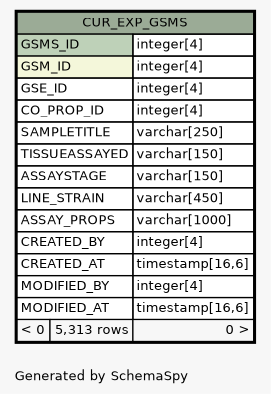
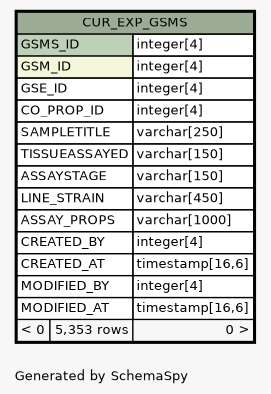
(92, 330) -> (92, 330)
